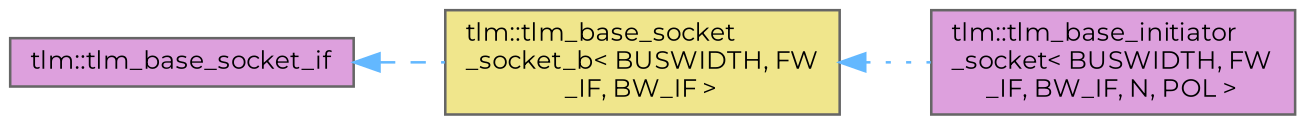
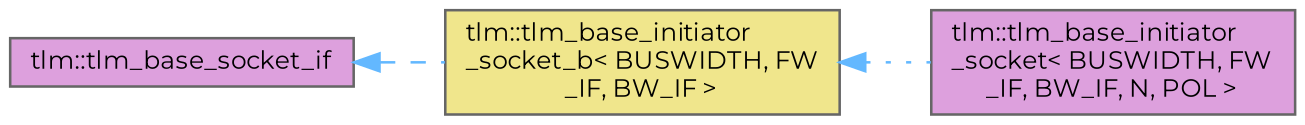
(642, 62) -> (642, 62)
